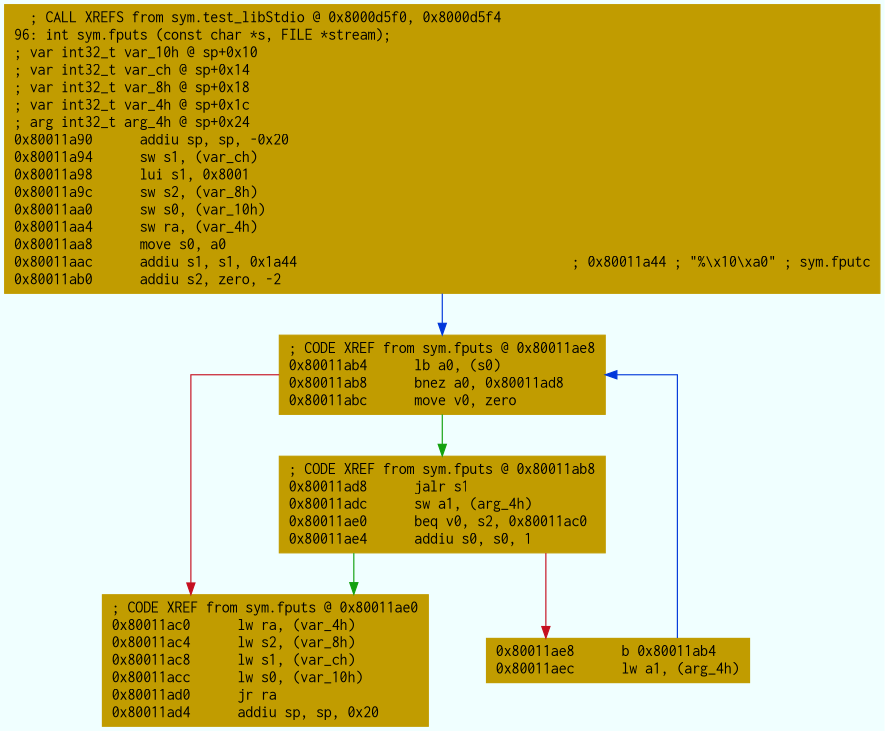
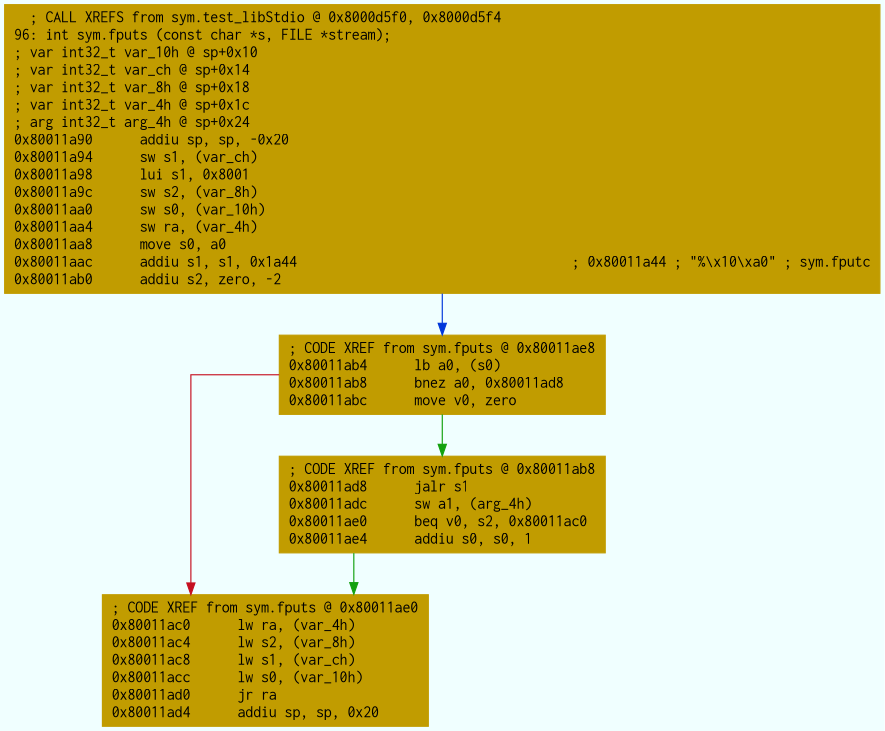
(618, 661) -> none
